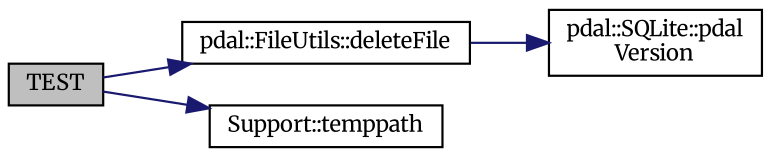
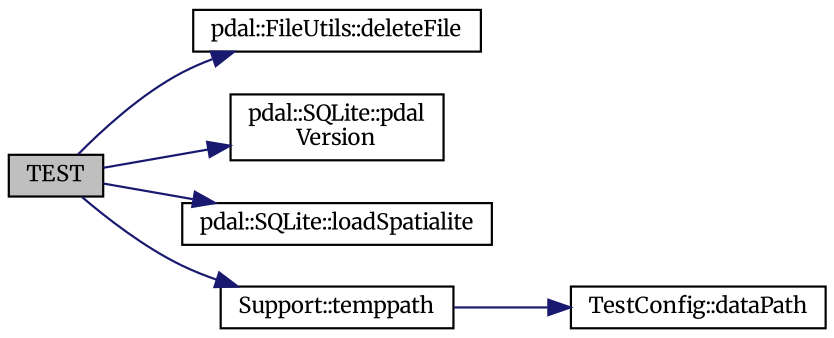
(499, 43) -> (156, 159)
none -> (337, 224)
none -> (698, 307)
